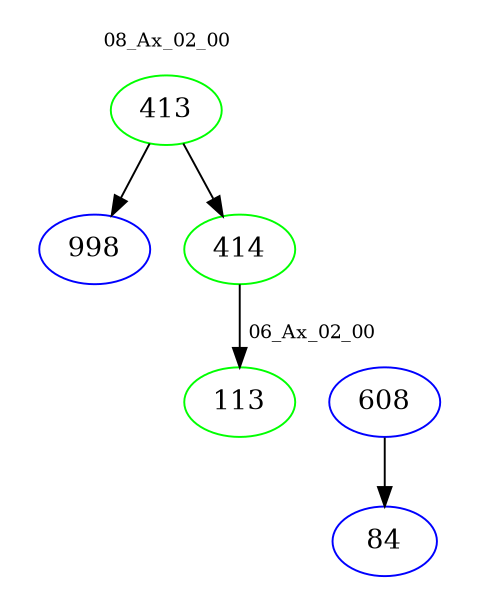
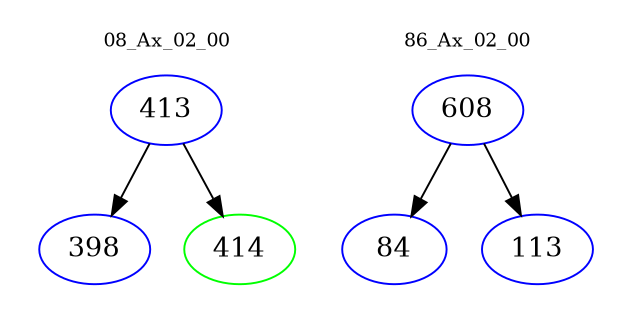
(166, 110) -> (166, 110)
(95, 249) -> (95, 249)
(240, 327) -> (498, 171)
(312, 333) -> (468, 42)
(240, 402) -> (537, 249)
